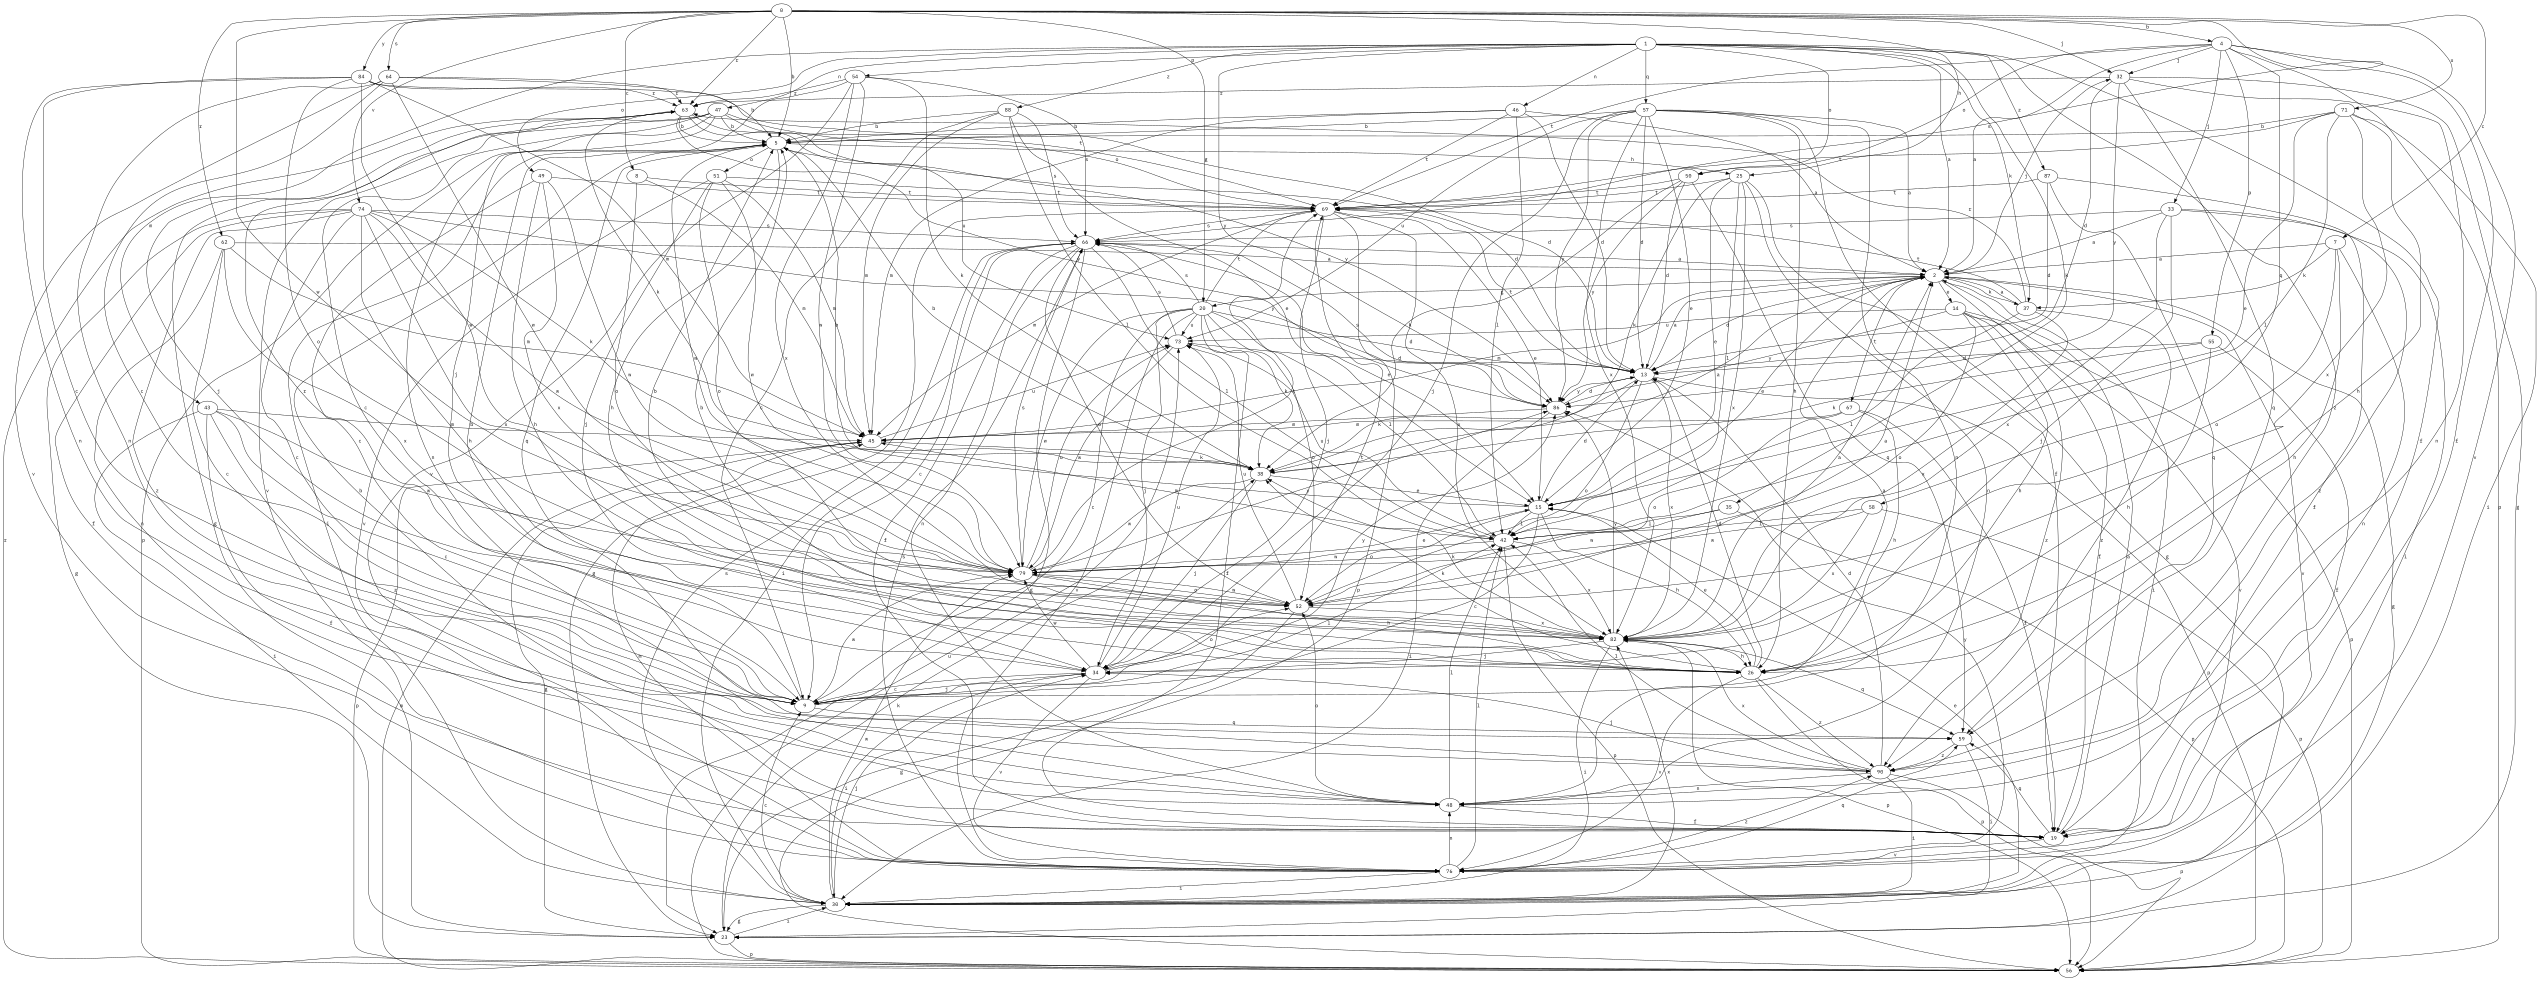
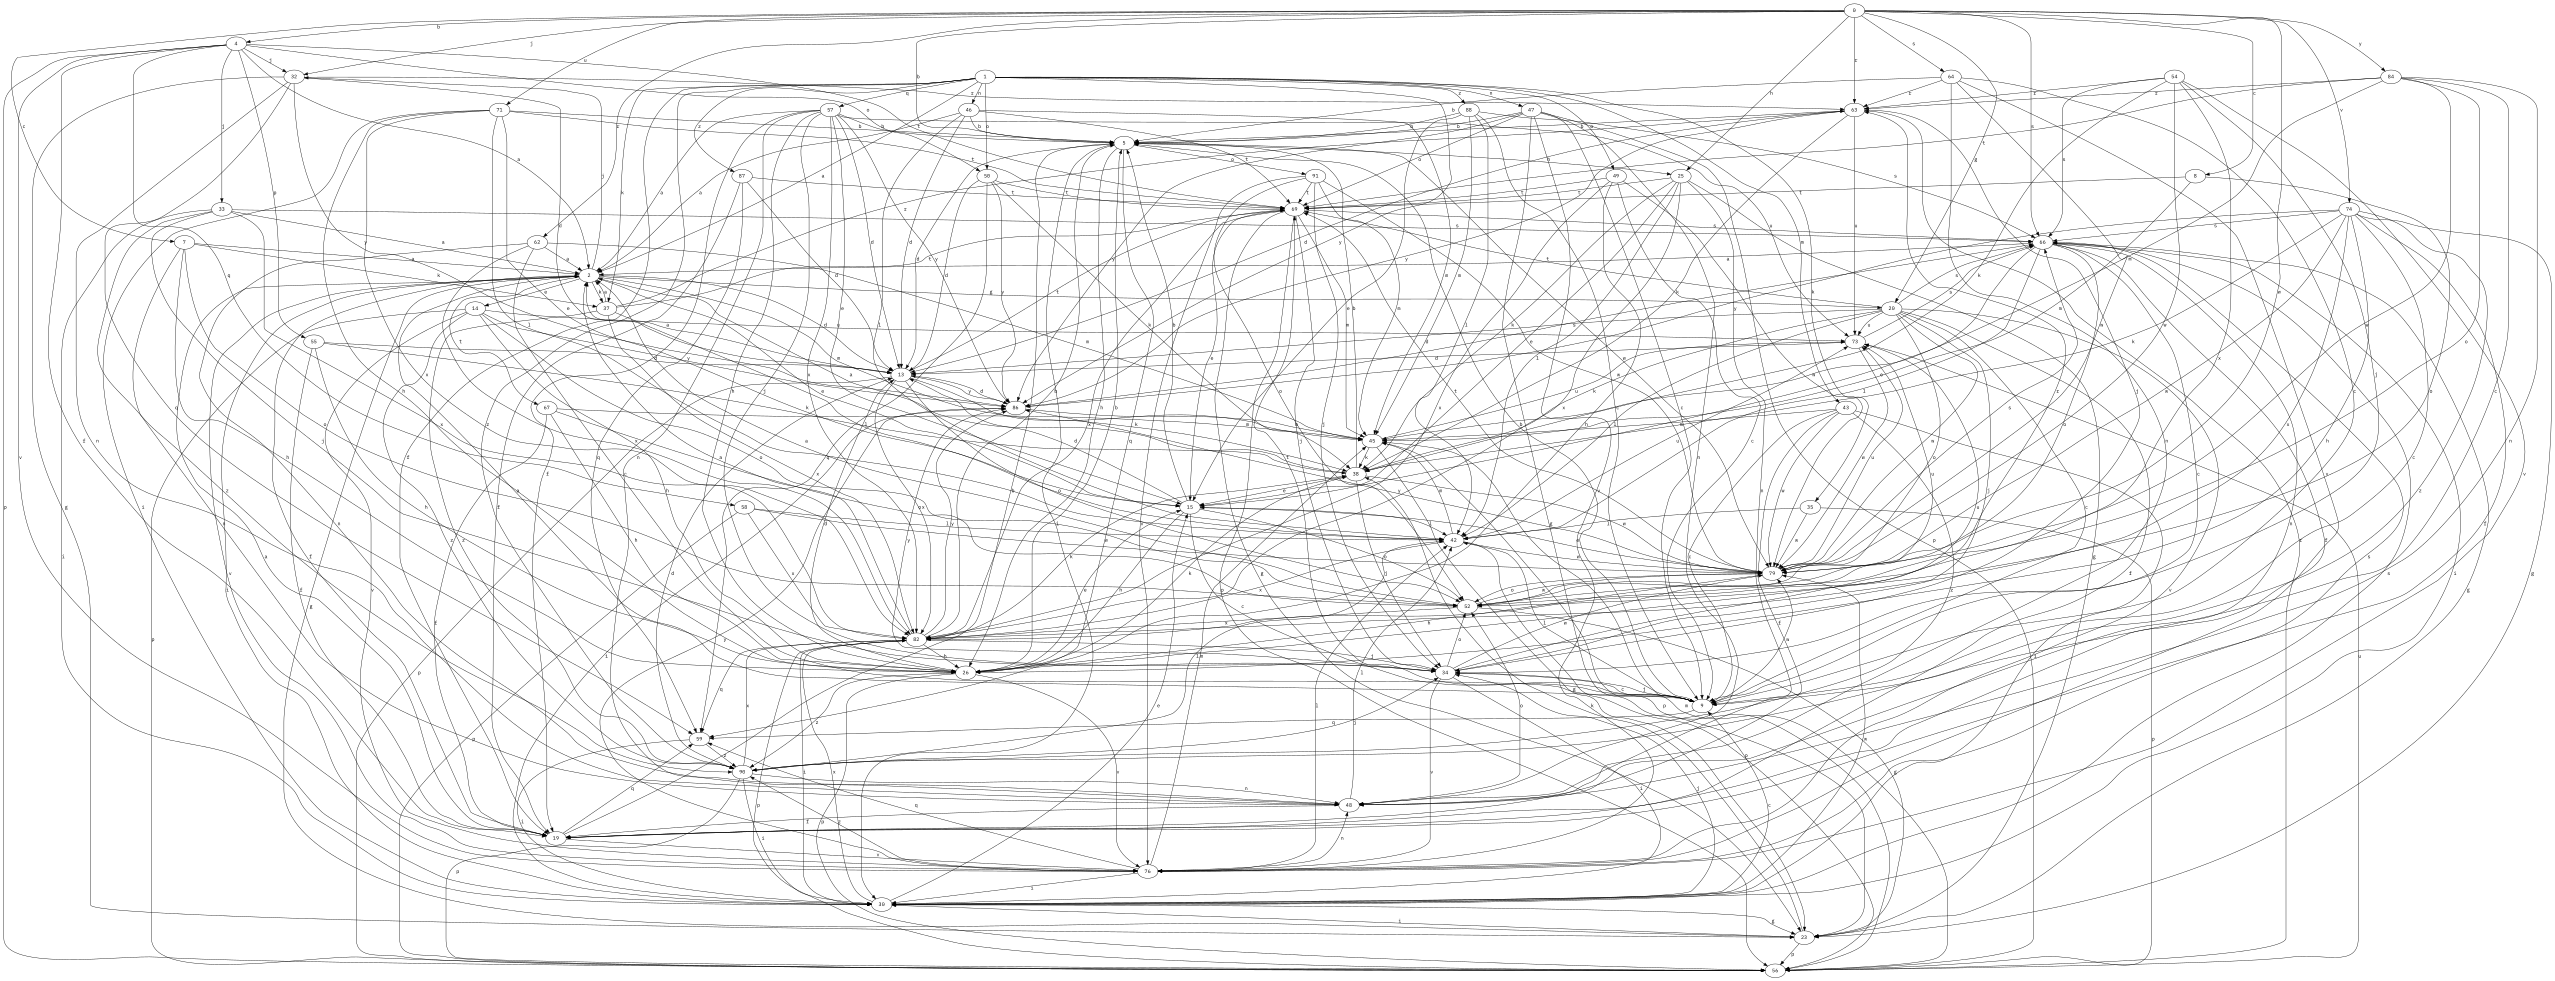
(1271, 54) -> none
(717, 176) -> (1316, 176)
